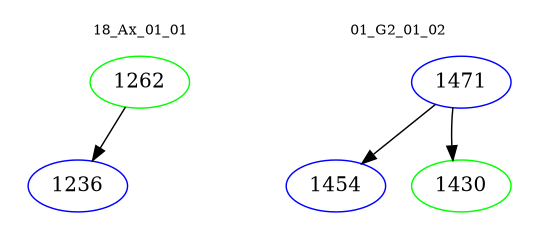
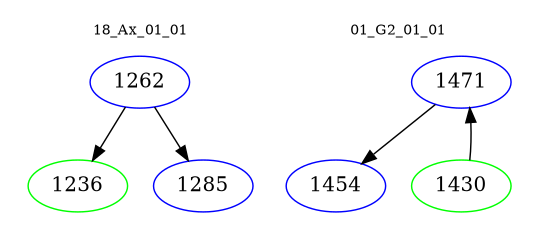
(399, 31) -> (399, 31)
(140, 82) -> (140, 82)
(452, 127) -> (471, 142)
(78, 186) -> (78, 186)
none -> (203, 186)
